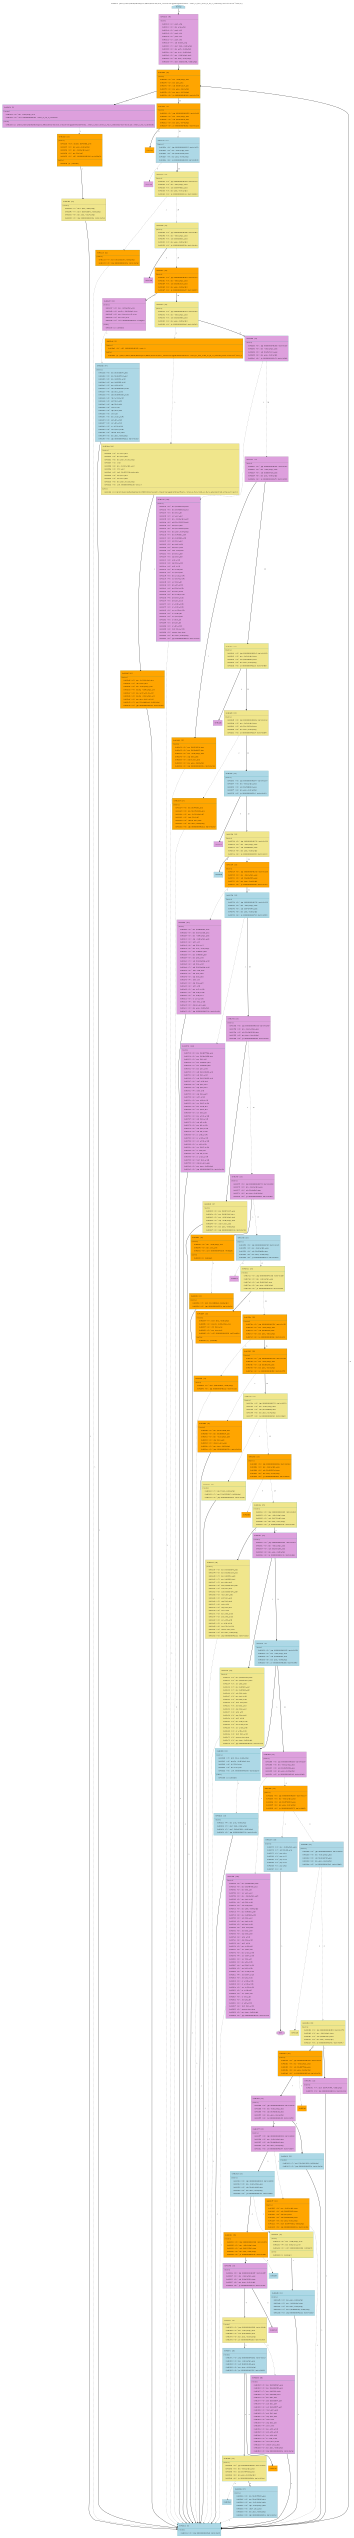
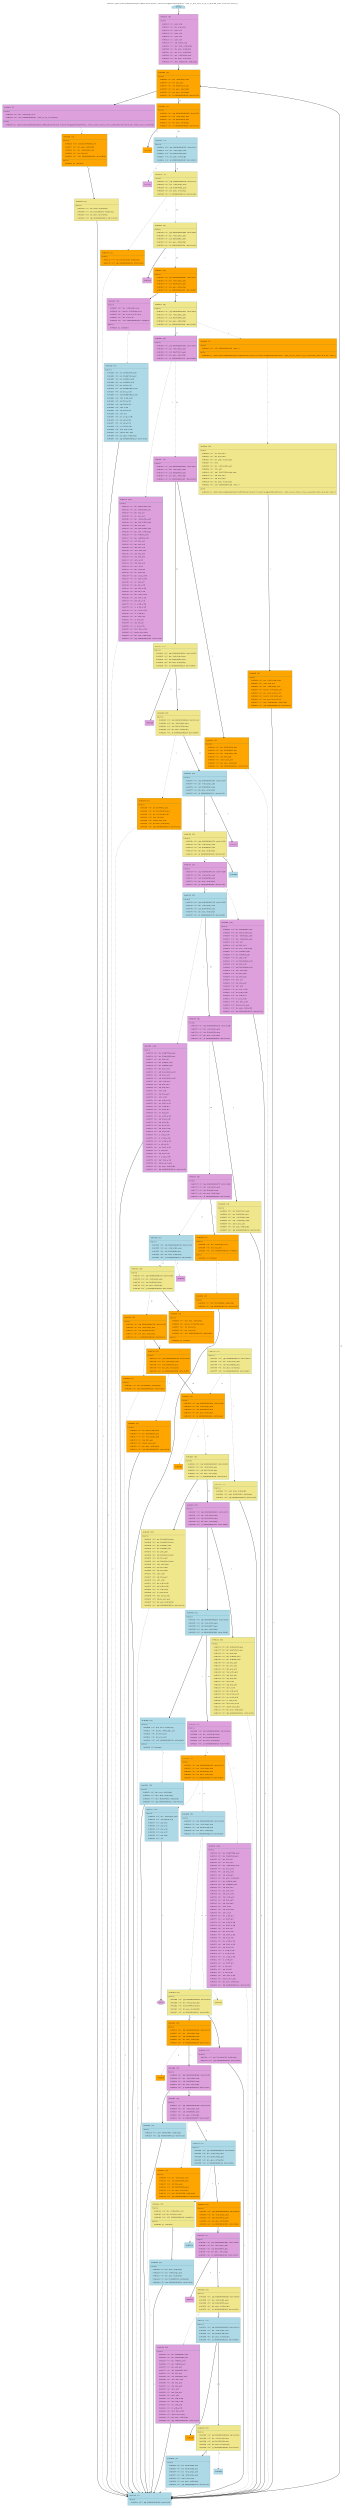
(247, 875) -> (205, 875)
(265, 1383) -> (186, 1384)
